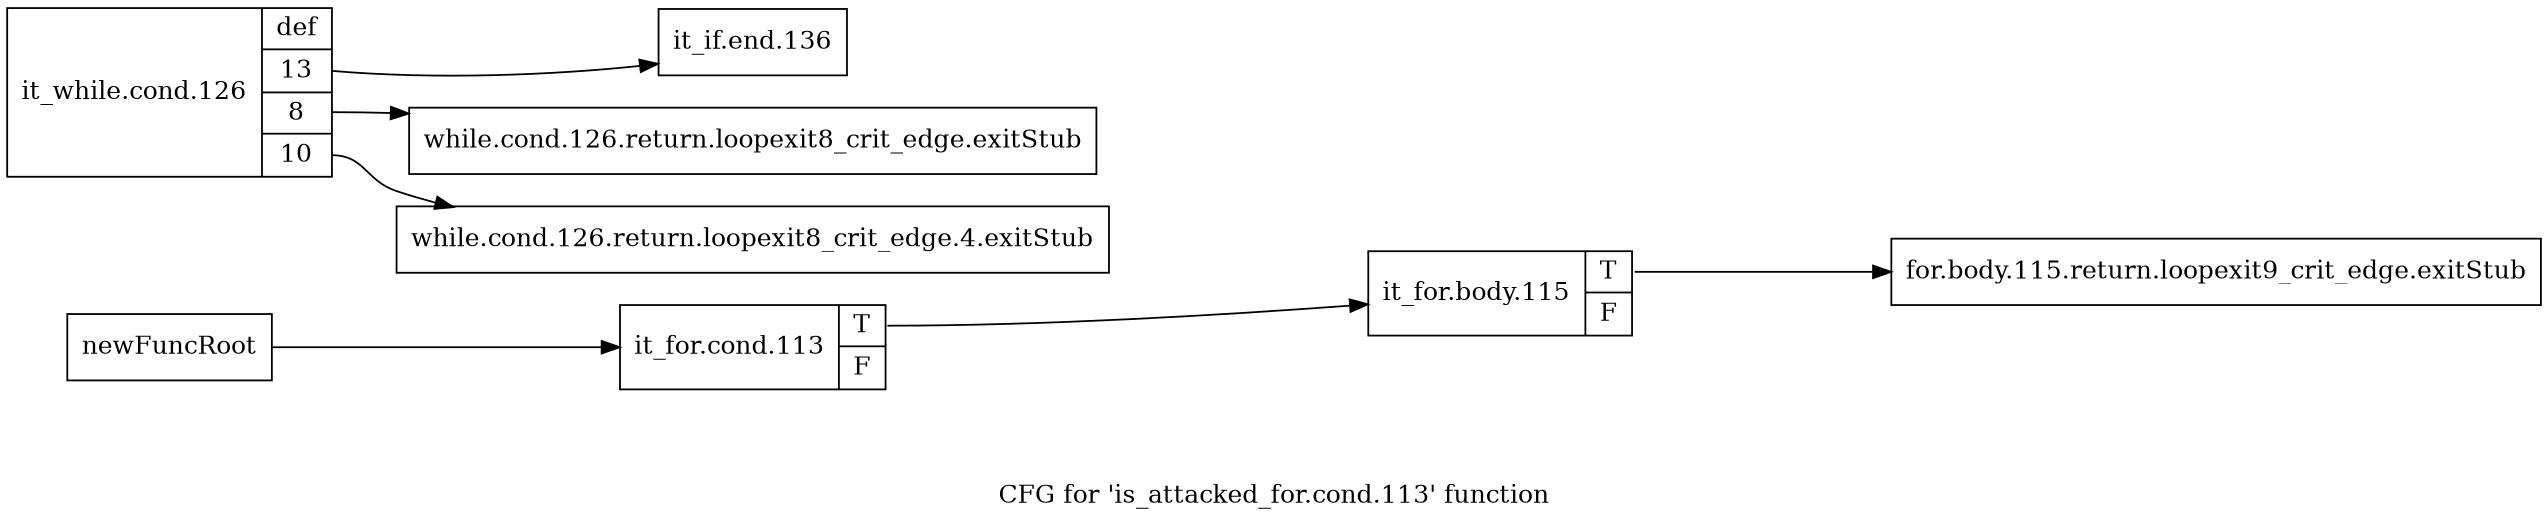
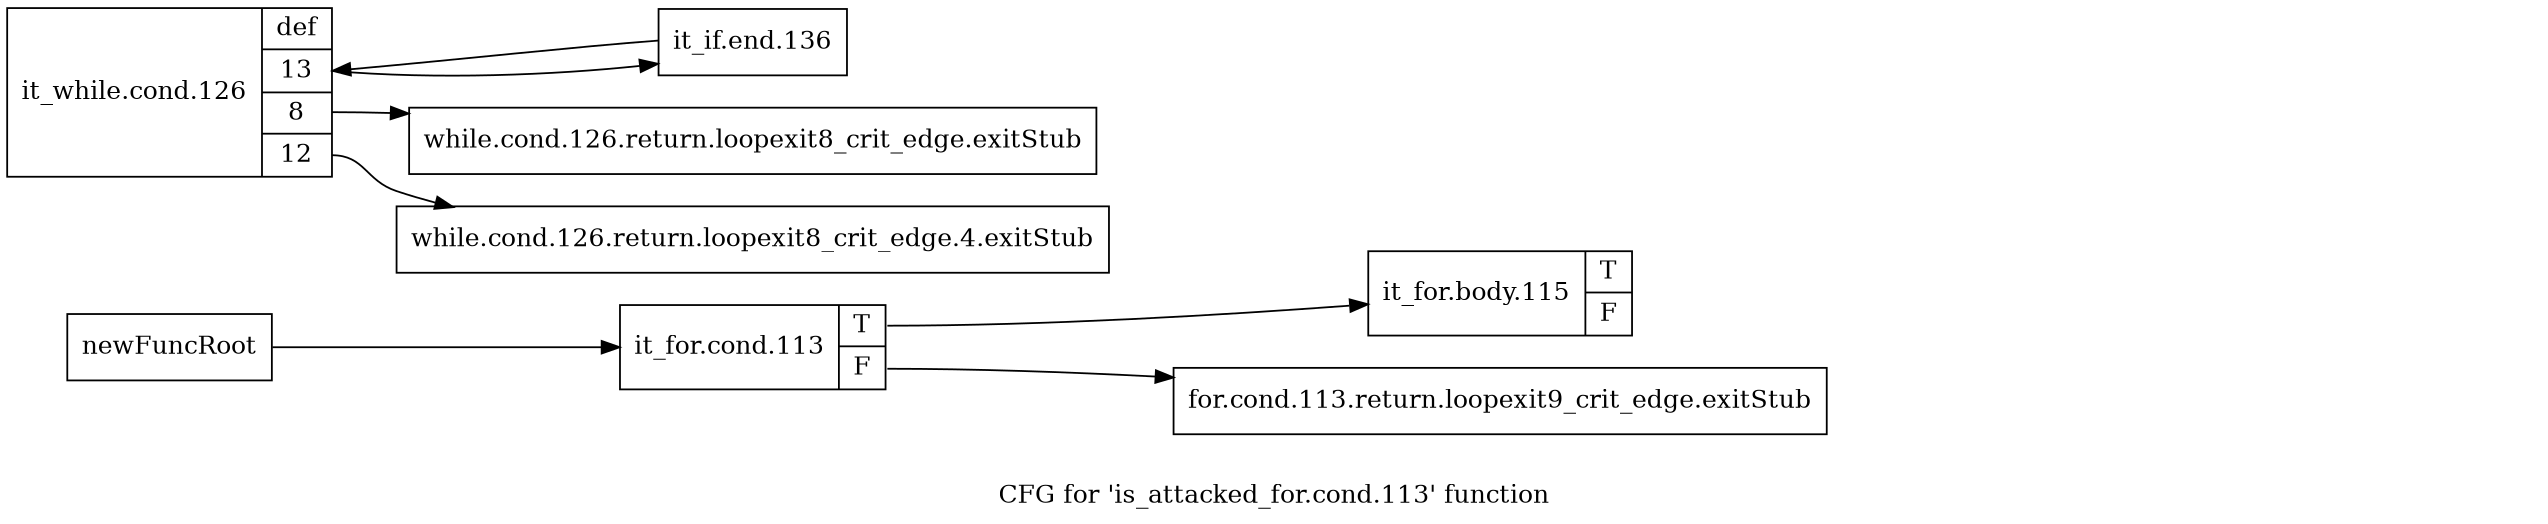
none -> (504, 55)
(297, 154) -> (297, 154)
(2216, 272) -> none
none -> (1500, 401)
